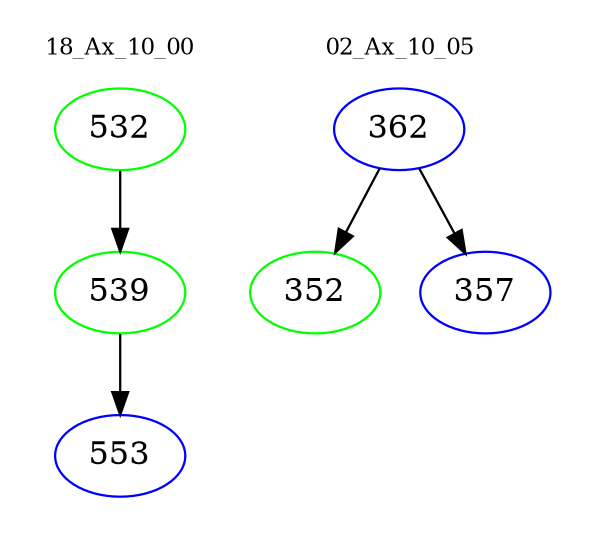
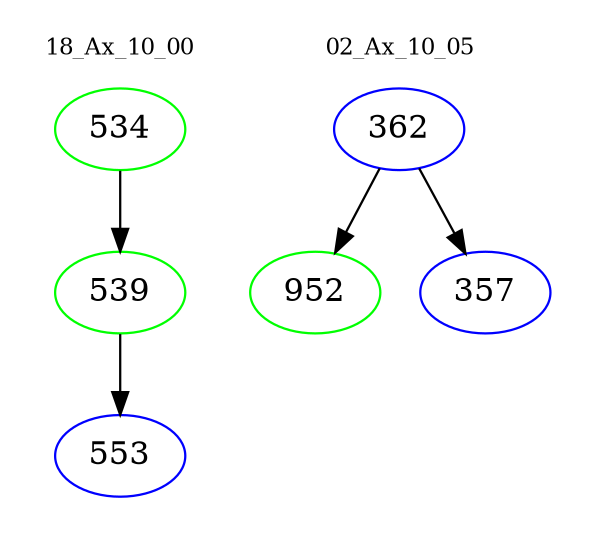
(120, 129) -> (120, 129)
(315, 293) -> (315, 293)
